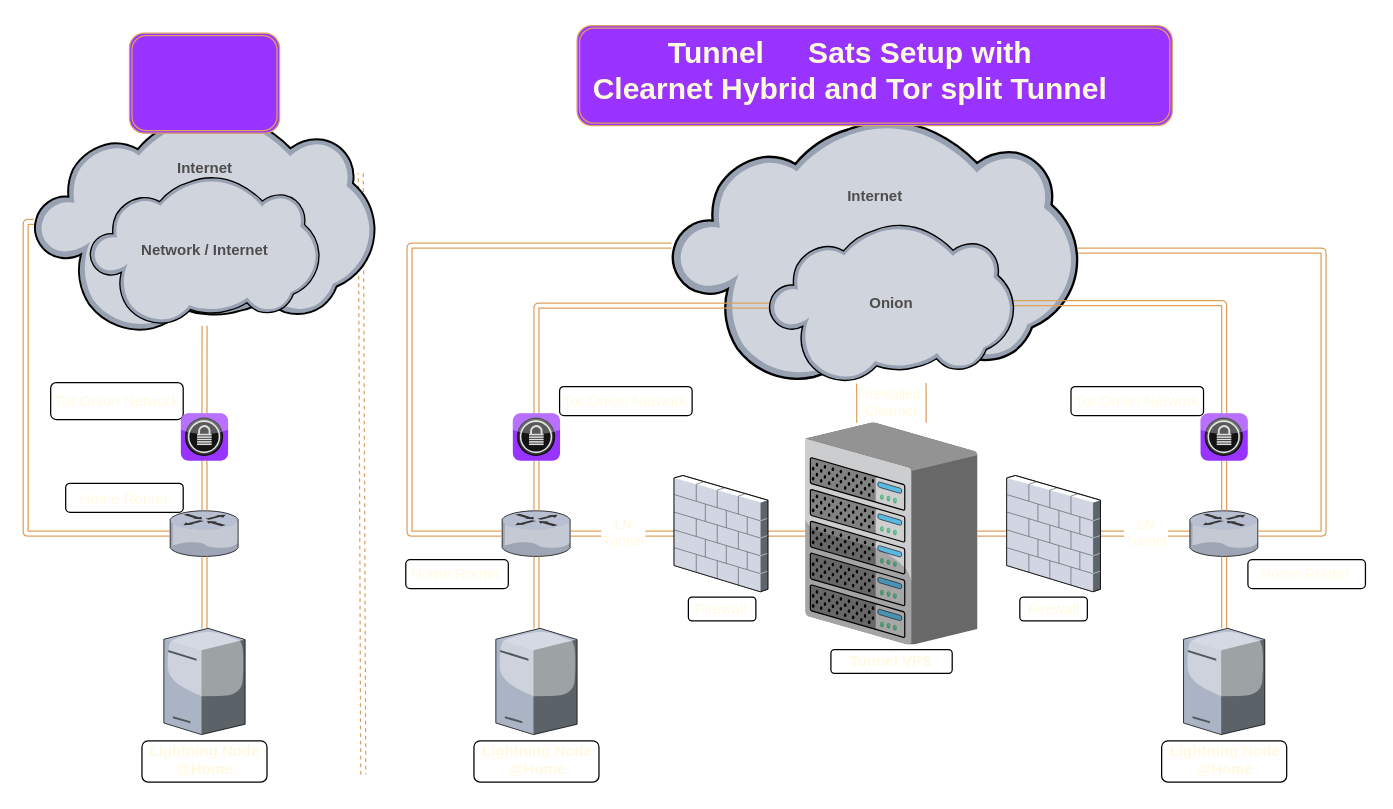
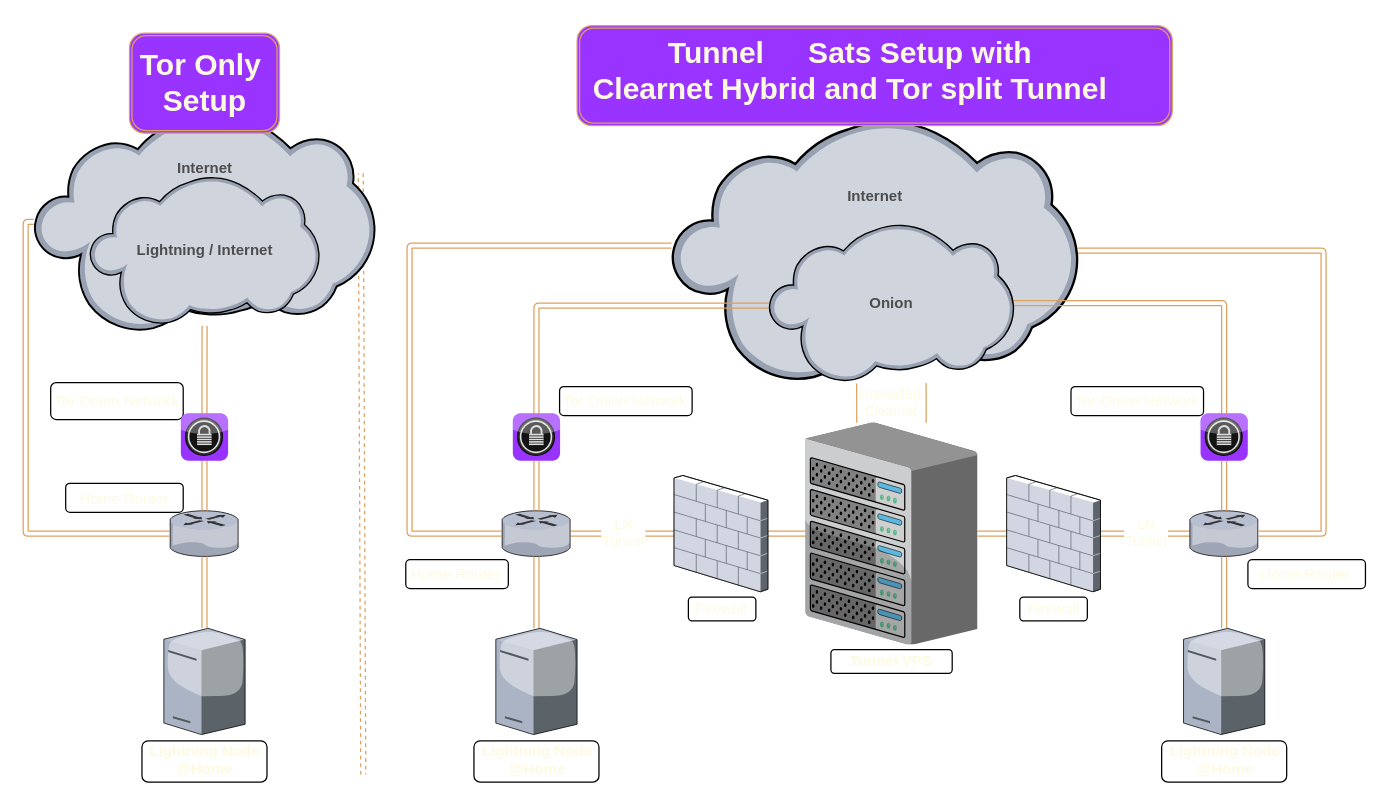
none -> (204, 83)
(205, 251) -> (205, 251)
